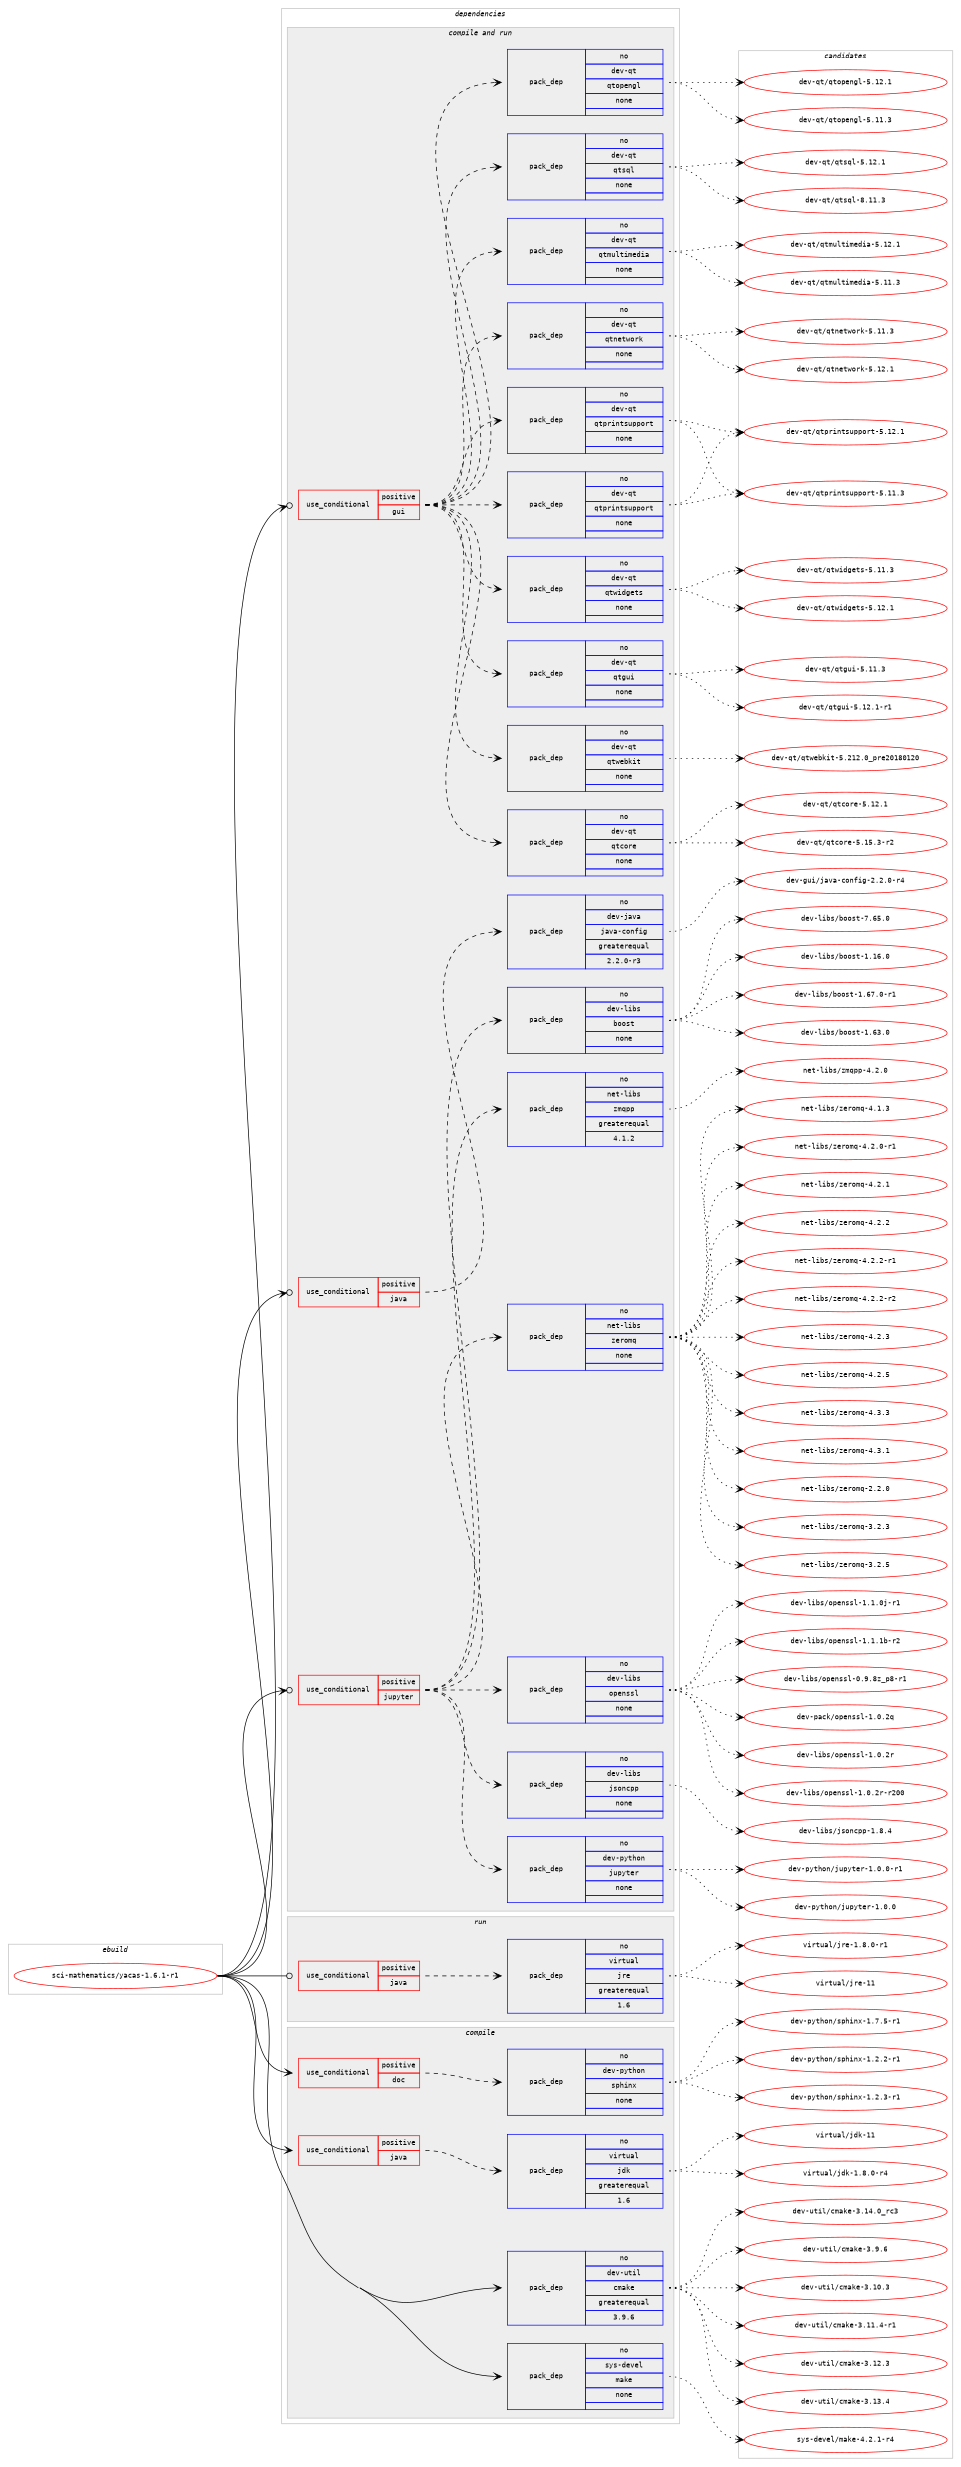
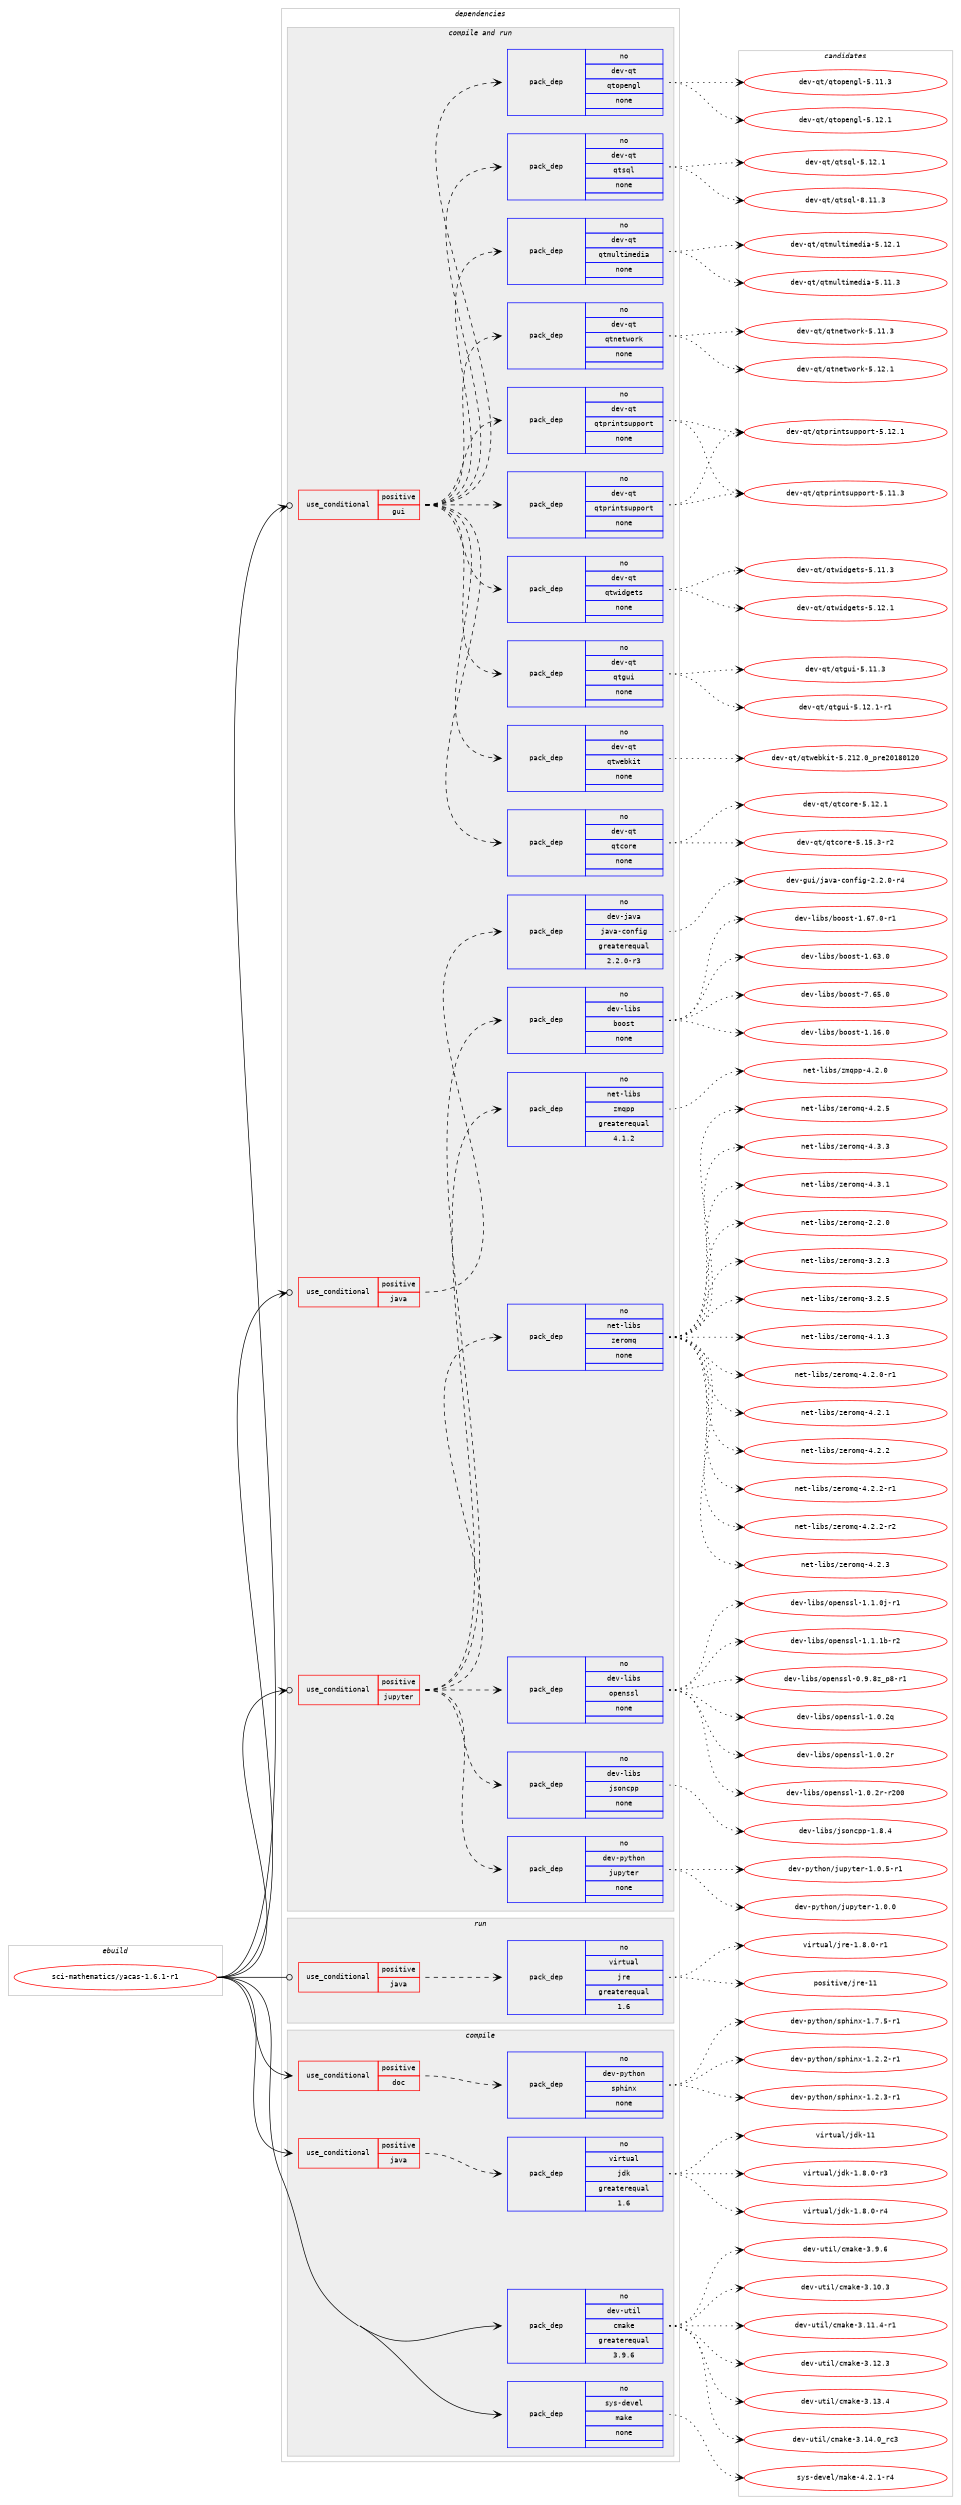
(846, 1717) -> (846, 1717)
(846, 1870) -> (846, 1870)
(846, 1984) -> (846, 1984)
none -> (846, 2174)
